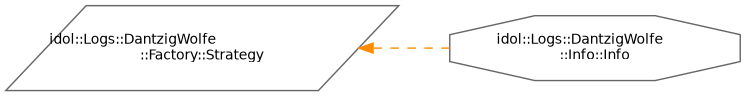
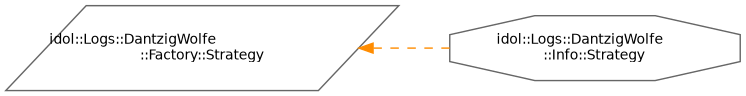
(595, 48) -> (595, 48)
